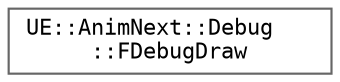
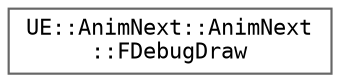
(170, 41) -> (170, 41)
